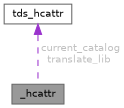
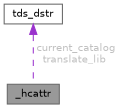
(38, 14) -> (33, 14)
